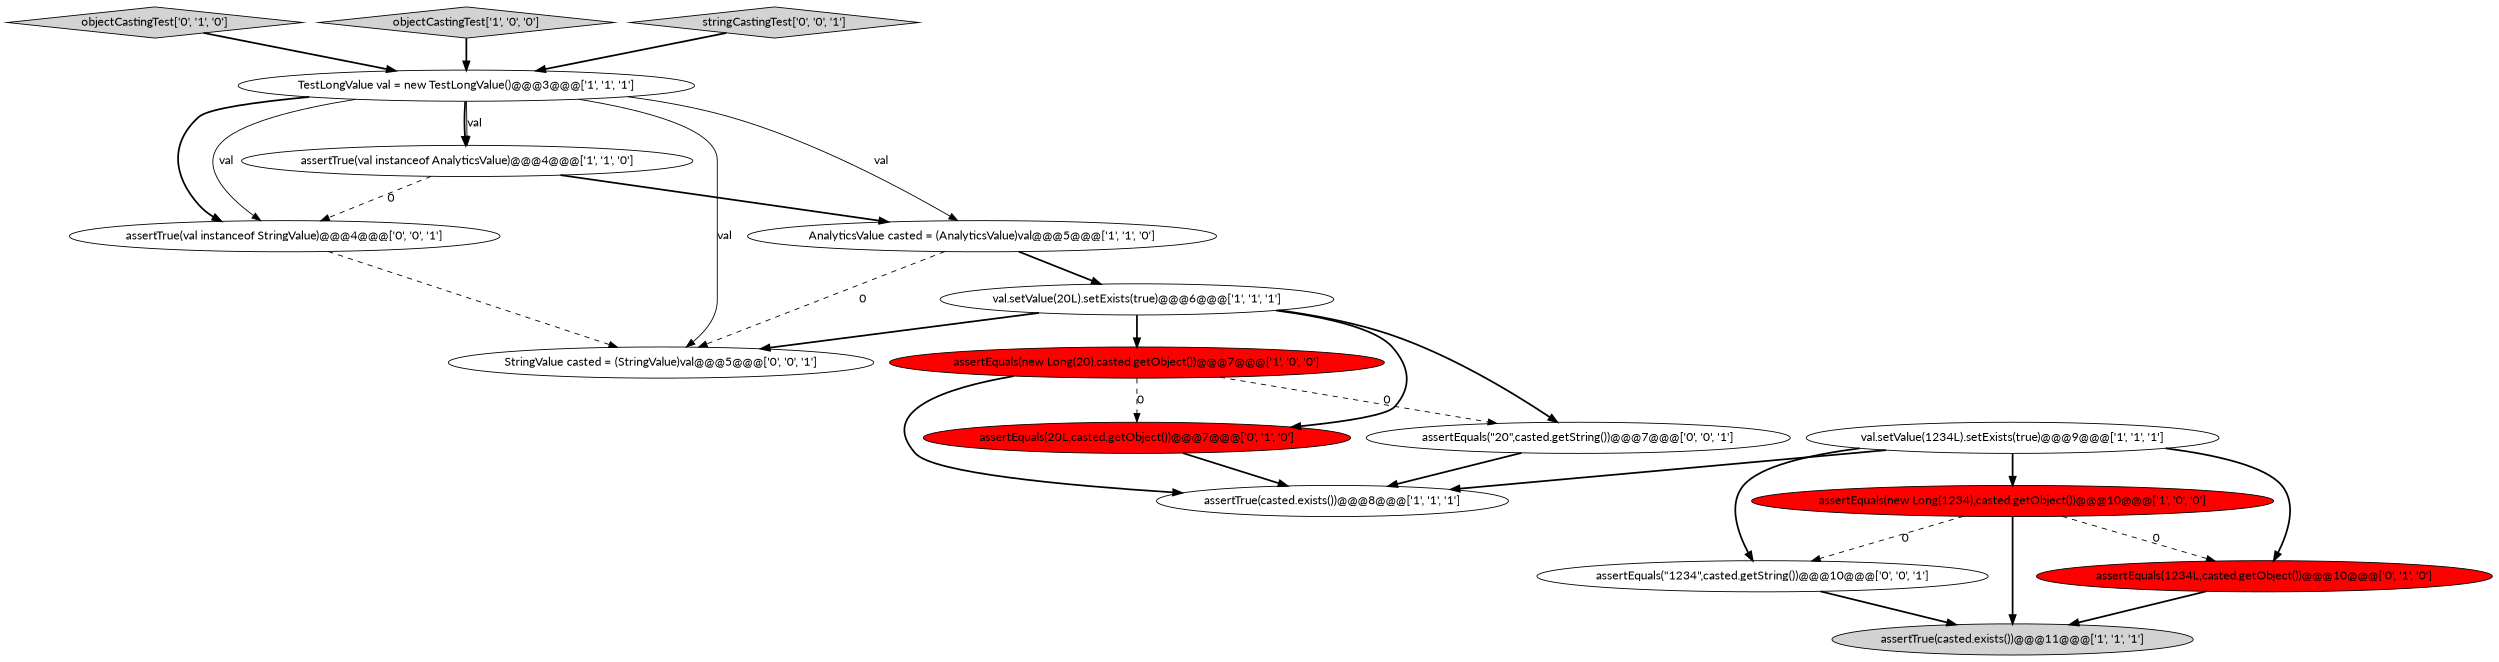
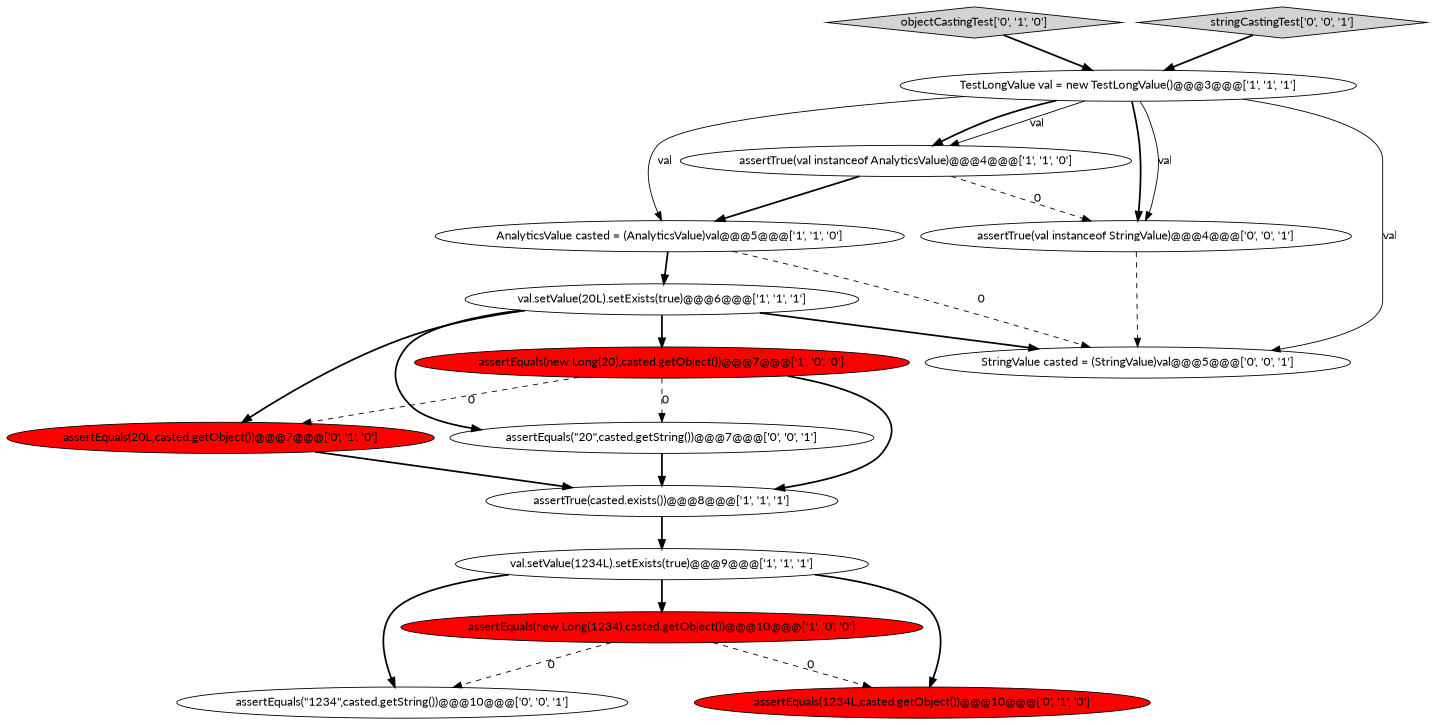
(466, 22) -> none
(1673, 469) -> (662, 528)
(2013, 639) -> none
